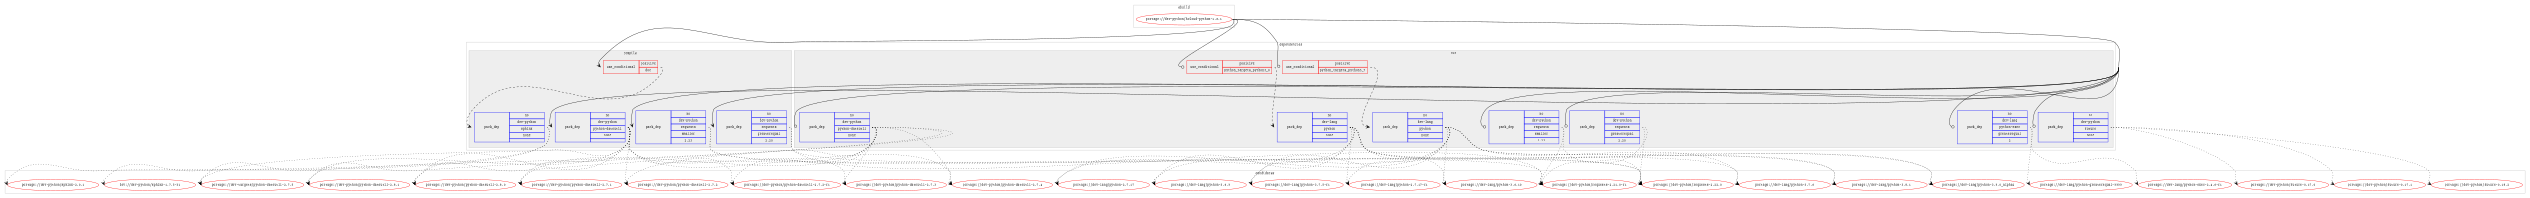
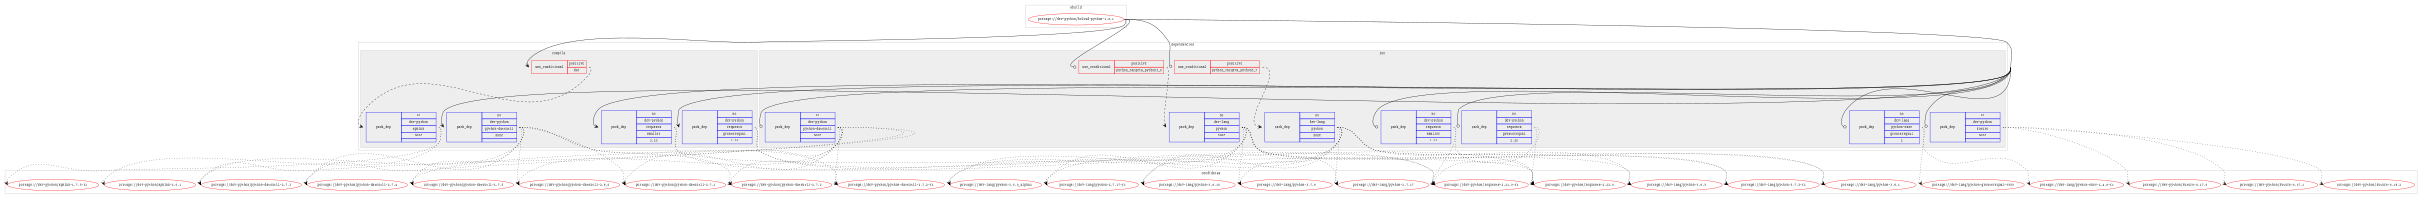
(150, 185) -> (53, 185)
(253, 185) -> (464, 185)
(360, 185) -> none
